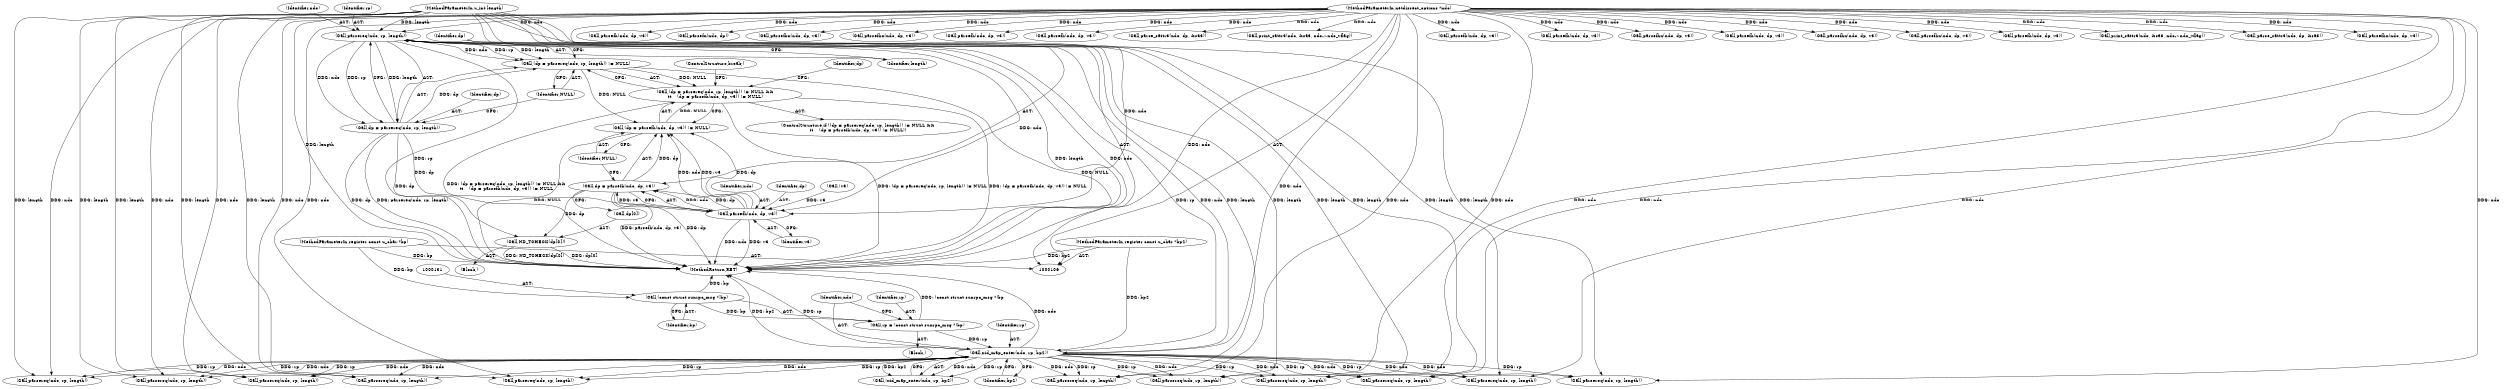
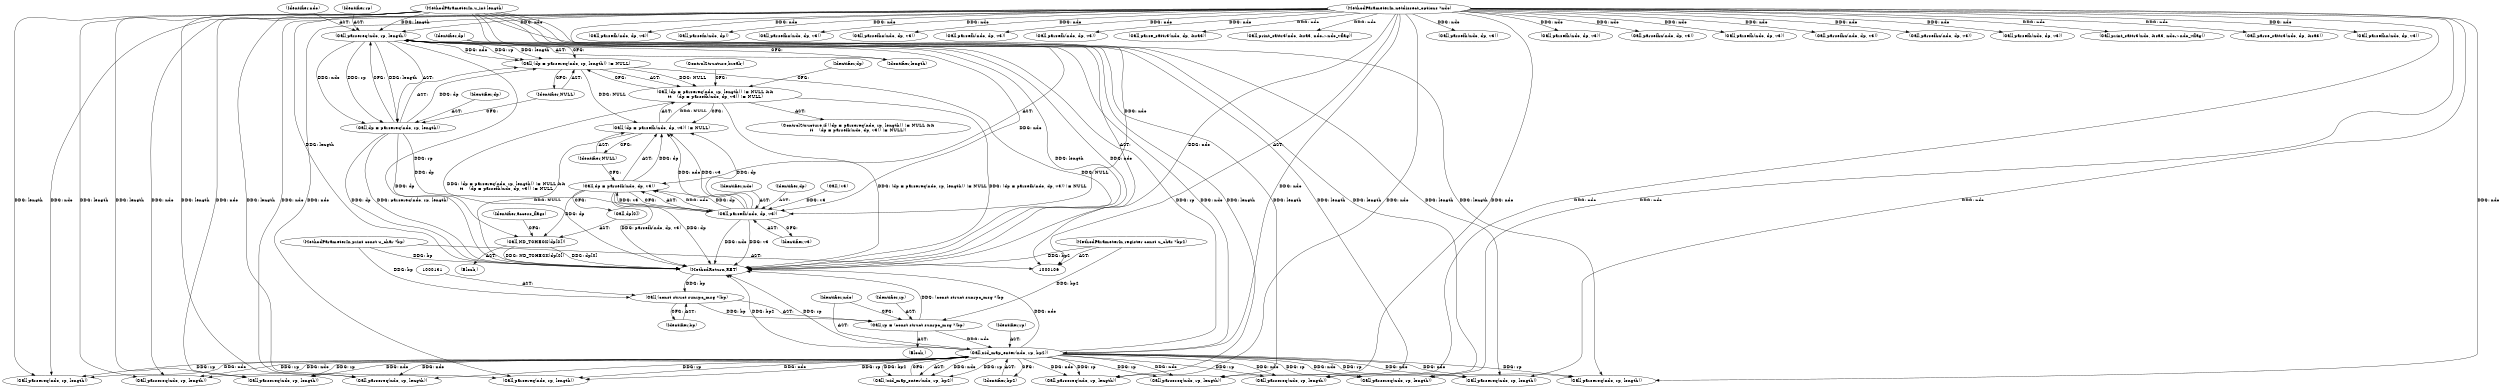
none -> (520, 214)
(354, 242) -> (354, 242)
(706, 286) -> (687, 280)
(1127, 324) -> (1037, 291)
(978, 339) -> (978, 339)
(1011, 367) -> (1011, 367)
